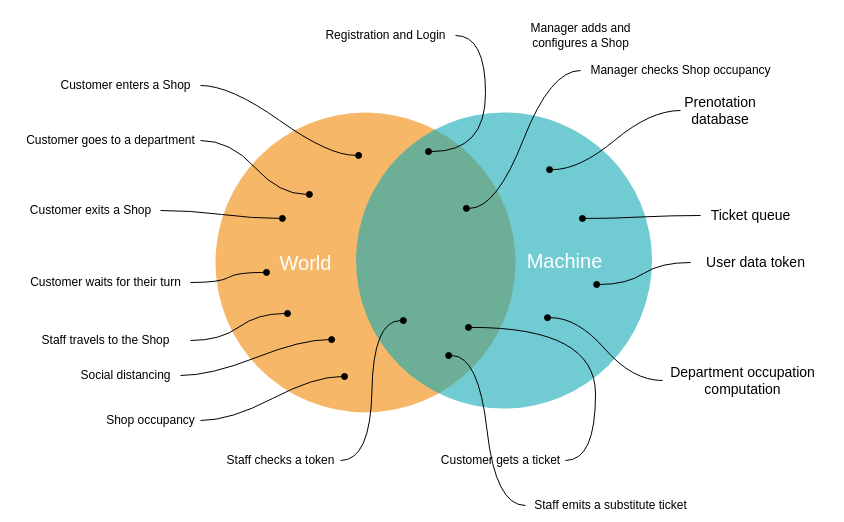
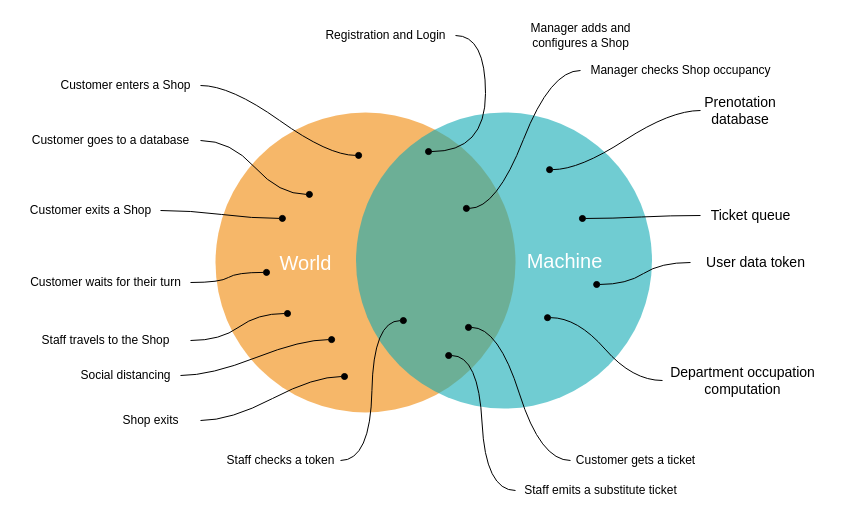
(721, 111) -> (741, 111)
(111, 141) -> (111, 141)
(151, 421) -> (151, 421)
(501, 461) -> (636, 461)
(611, 506) -> (601, 491)
